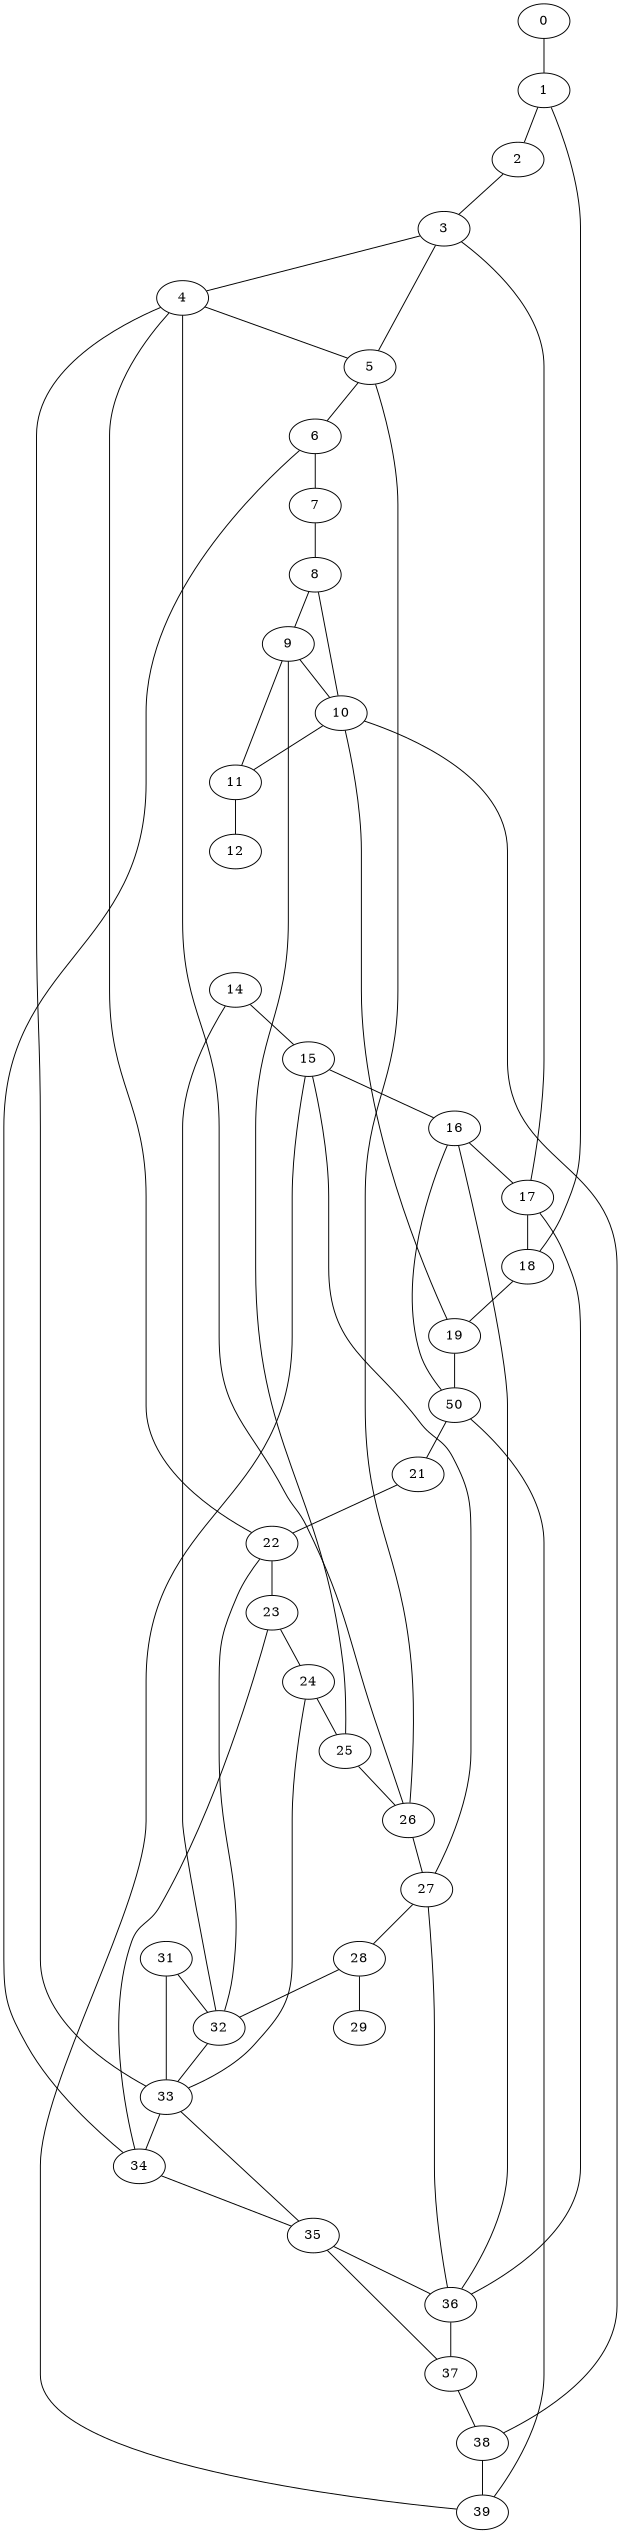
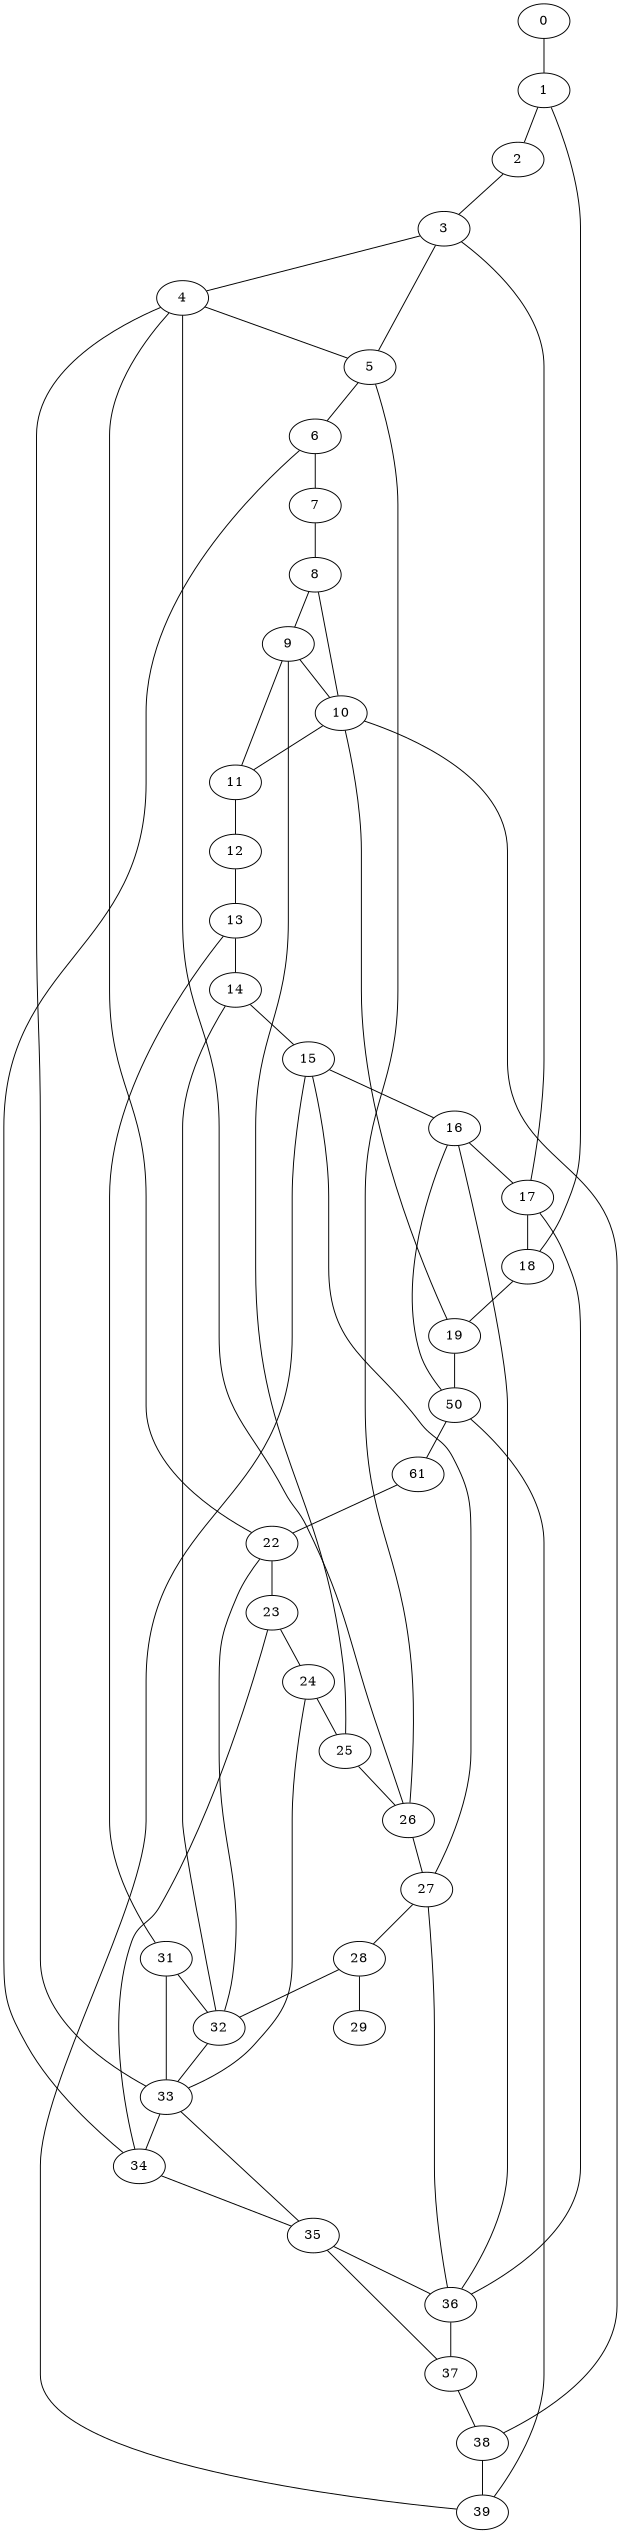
none -> (235, 921)
(418, 1474) -> (418, 1474)
